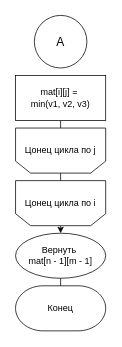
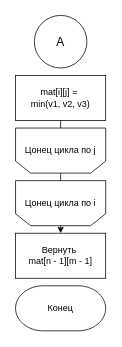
(60, 255) -> (60, 255)
(60, 281) -> none
